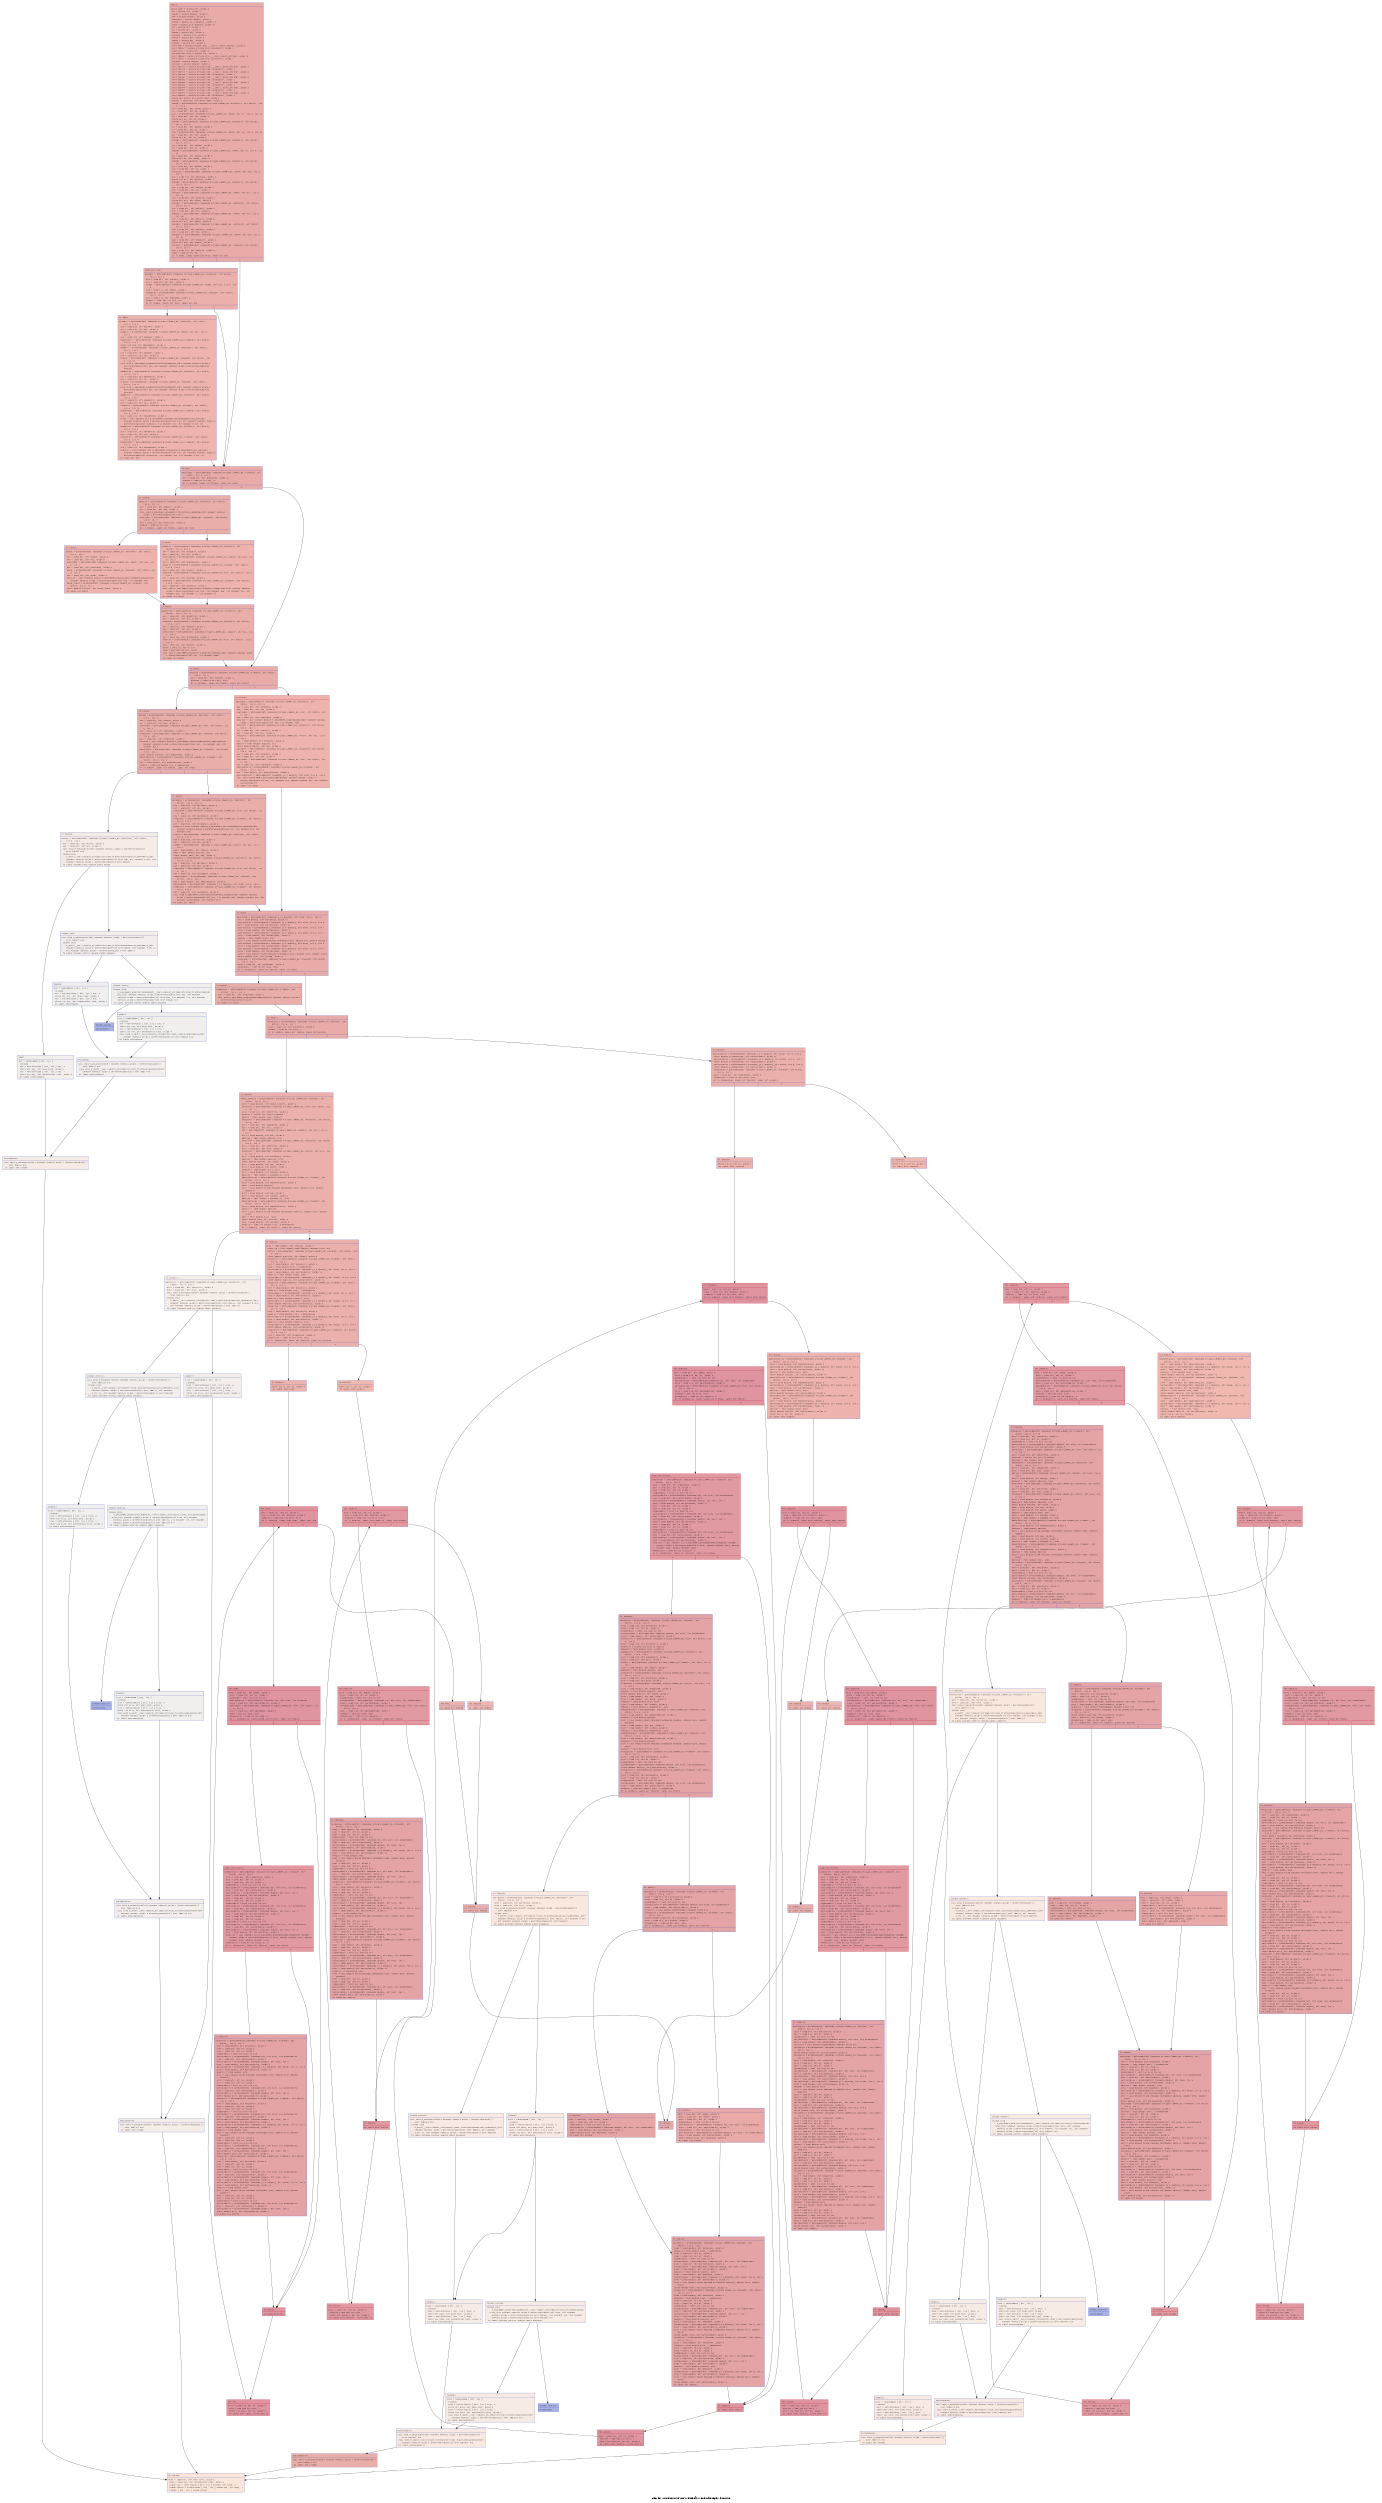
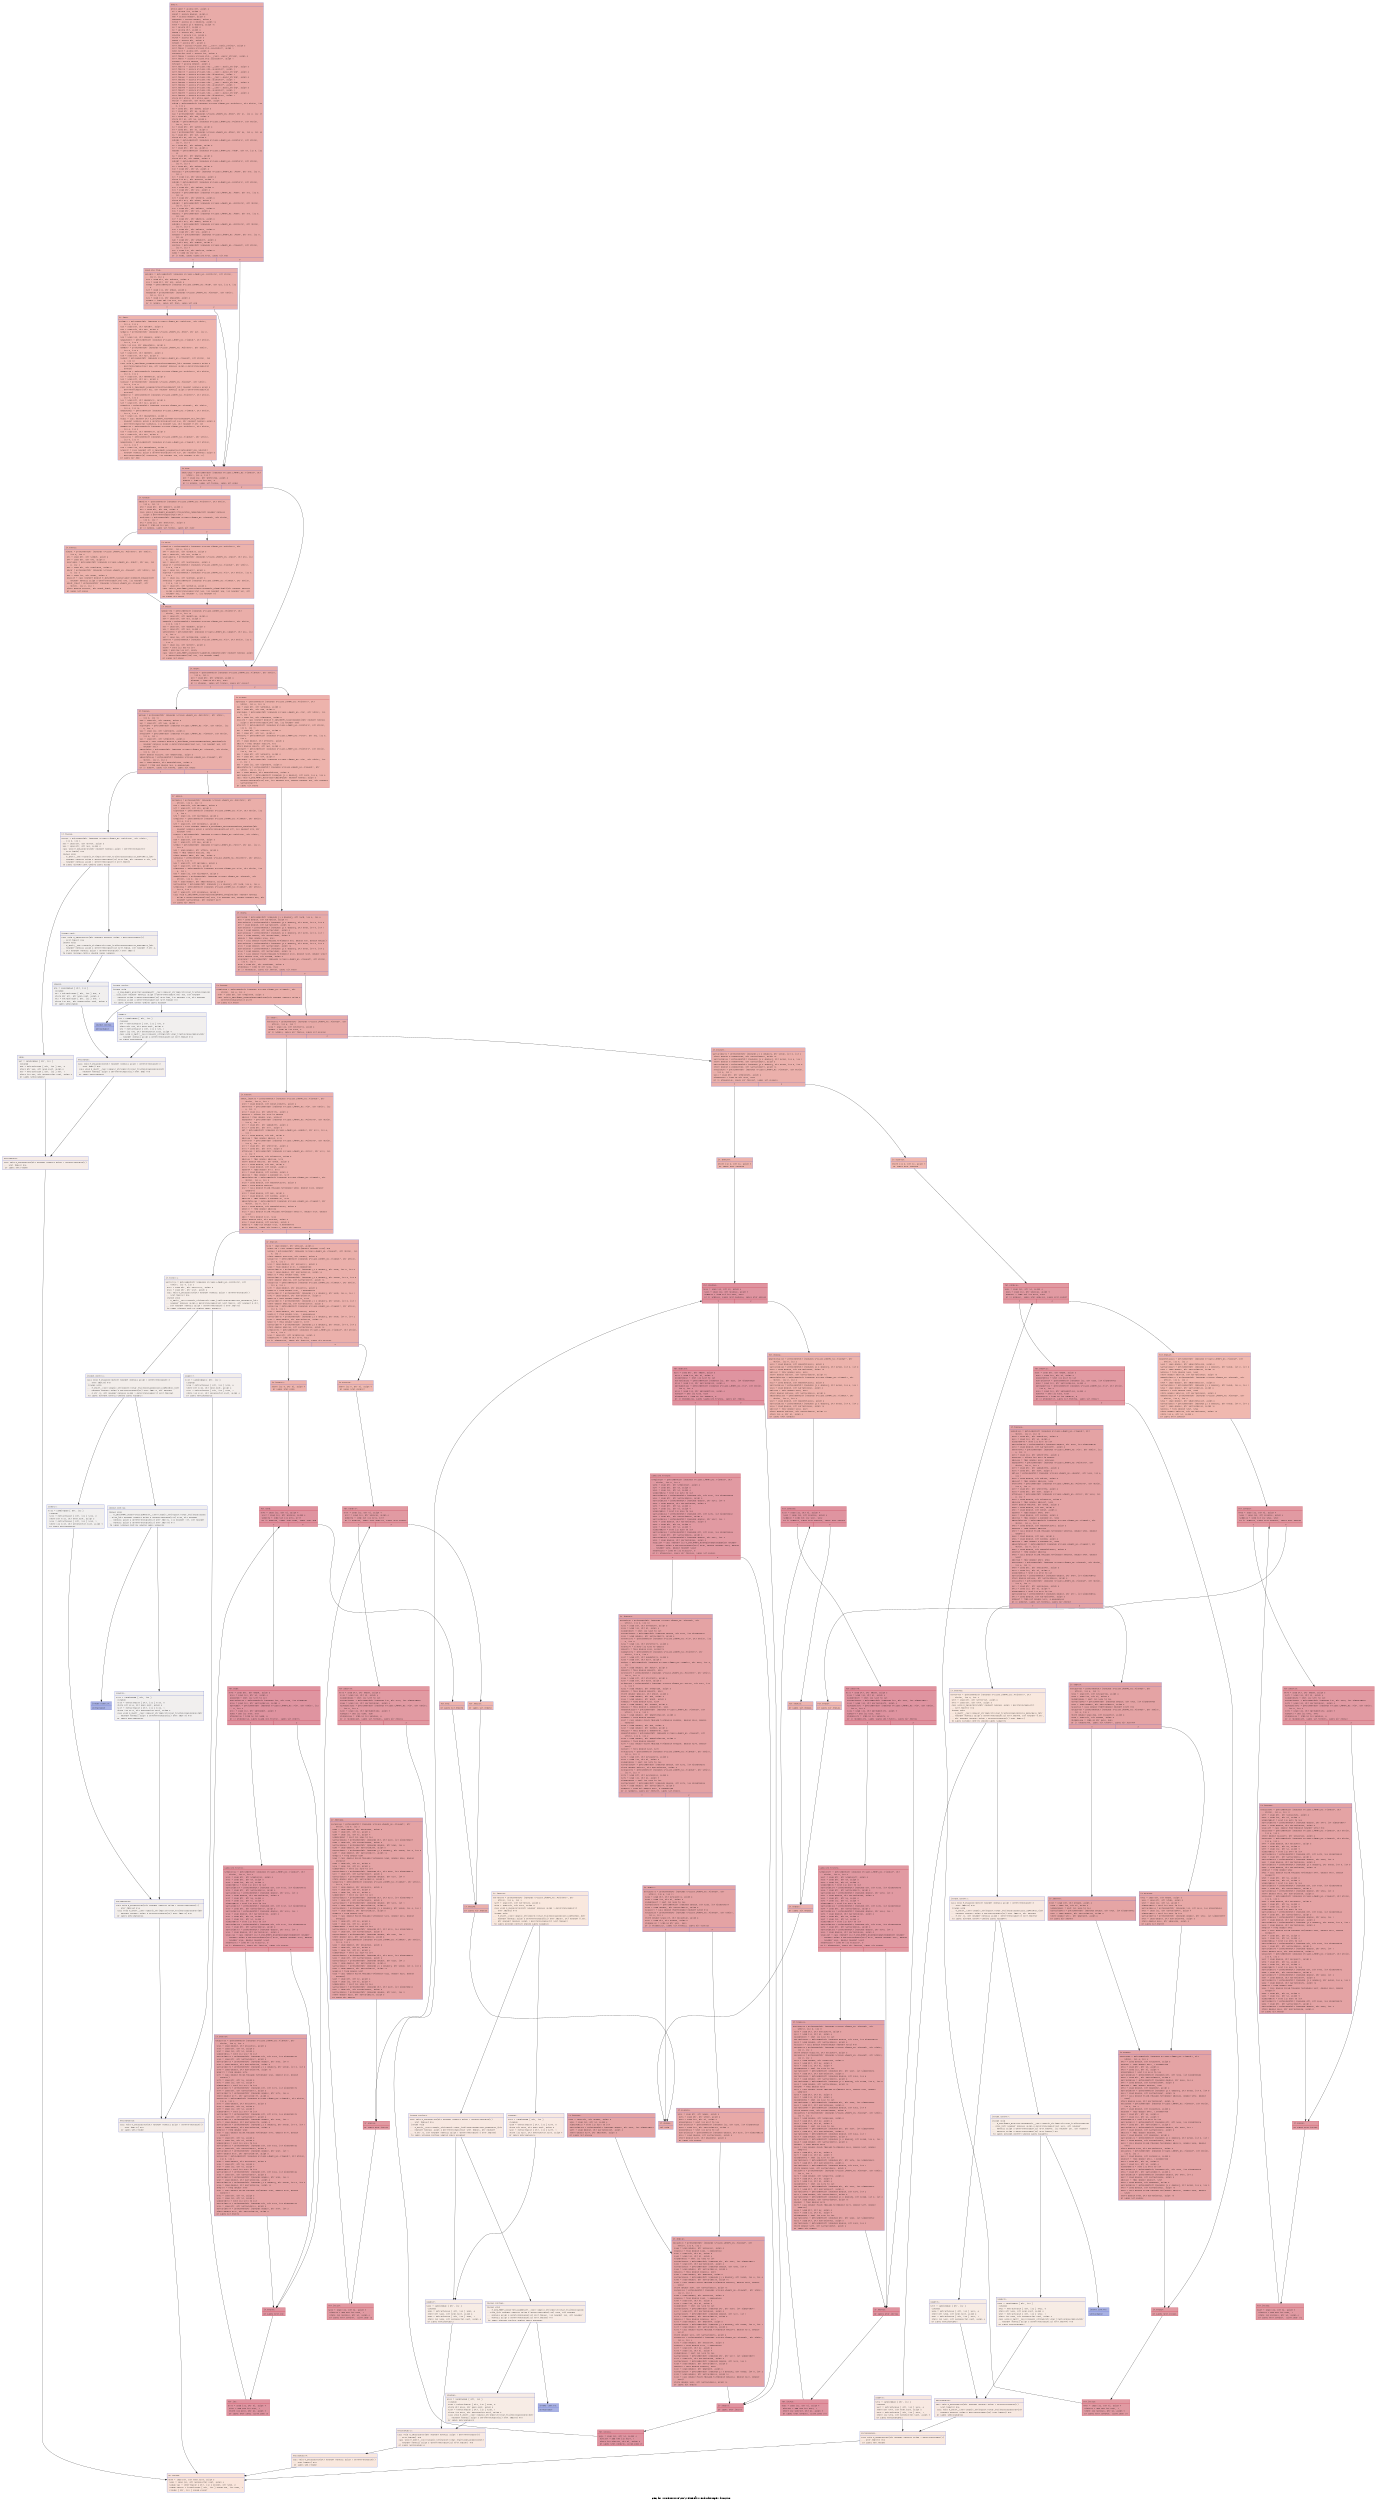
(567, 1830) -> none
(593, 2009) -> (666, 2026)
(535, 2218) -> (496, 2218)
(334, 2460) -> (334, 2460)
